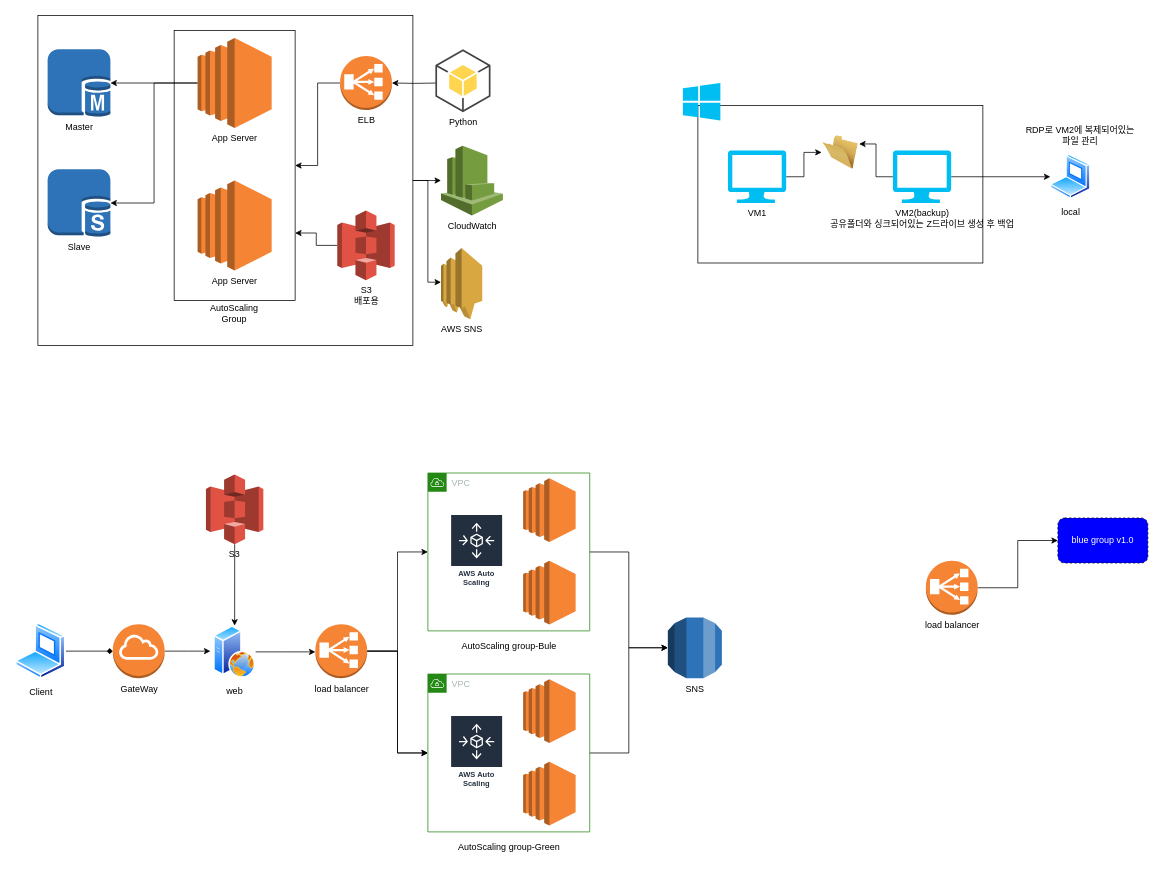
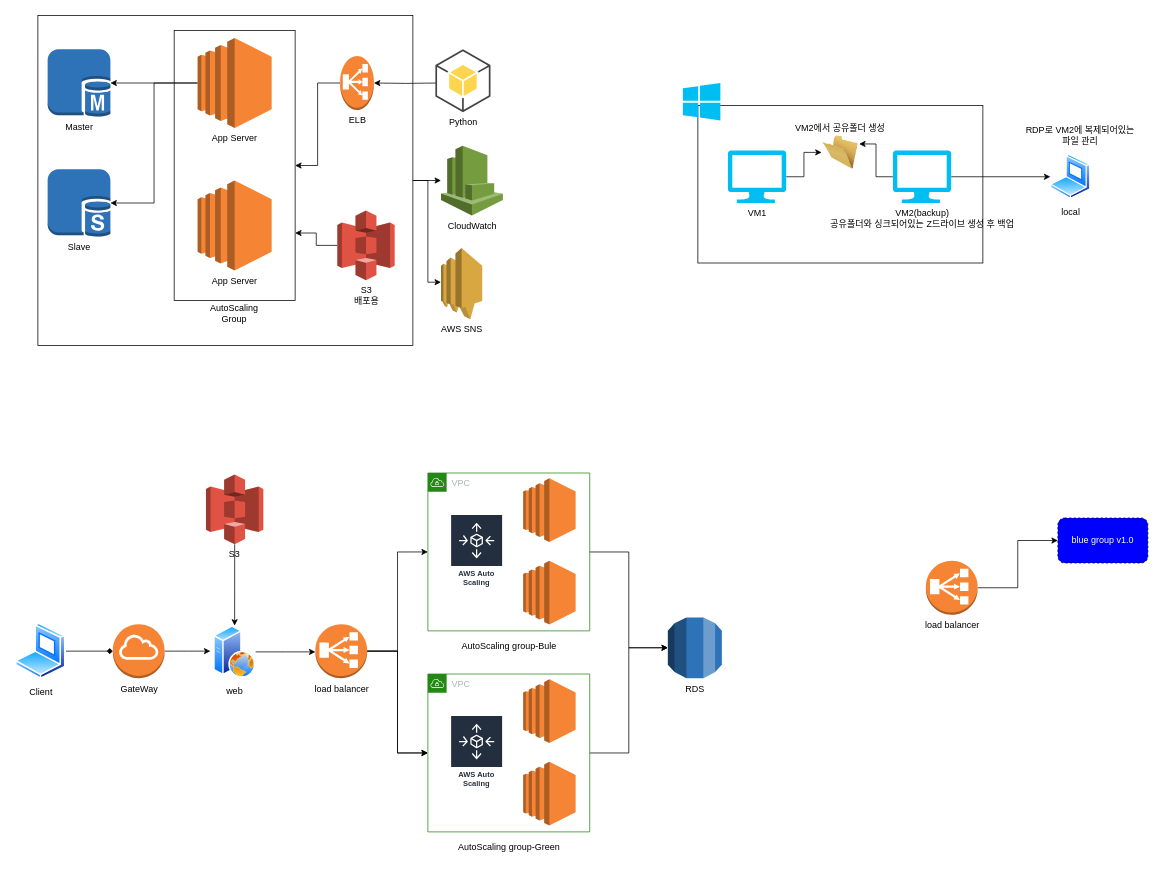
(366, 83) -> (357, 83)
none -> (840, 128)
(695, 689) -> (695, 689)
